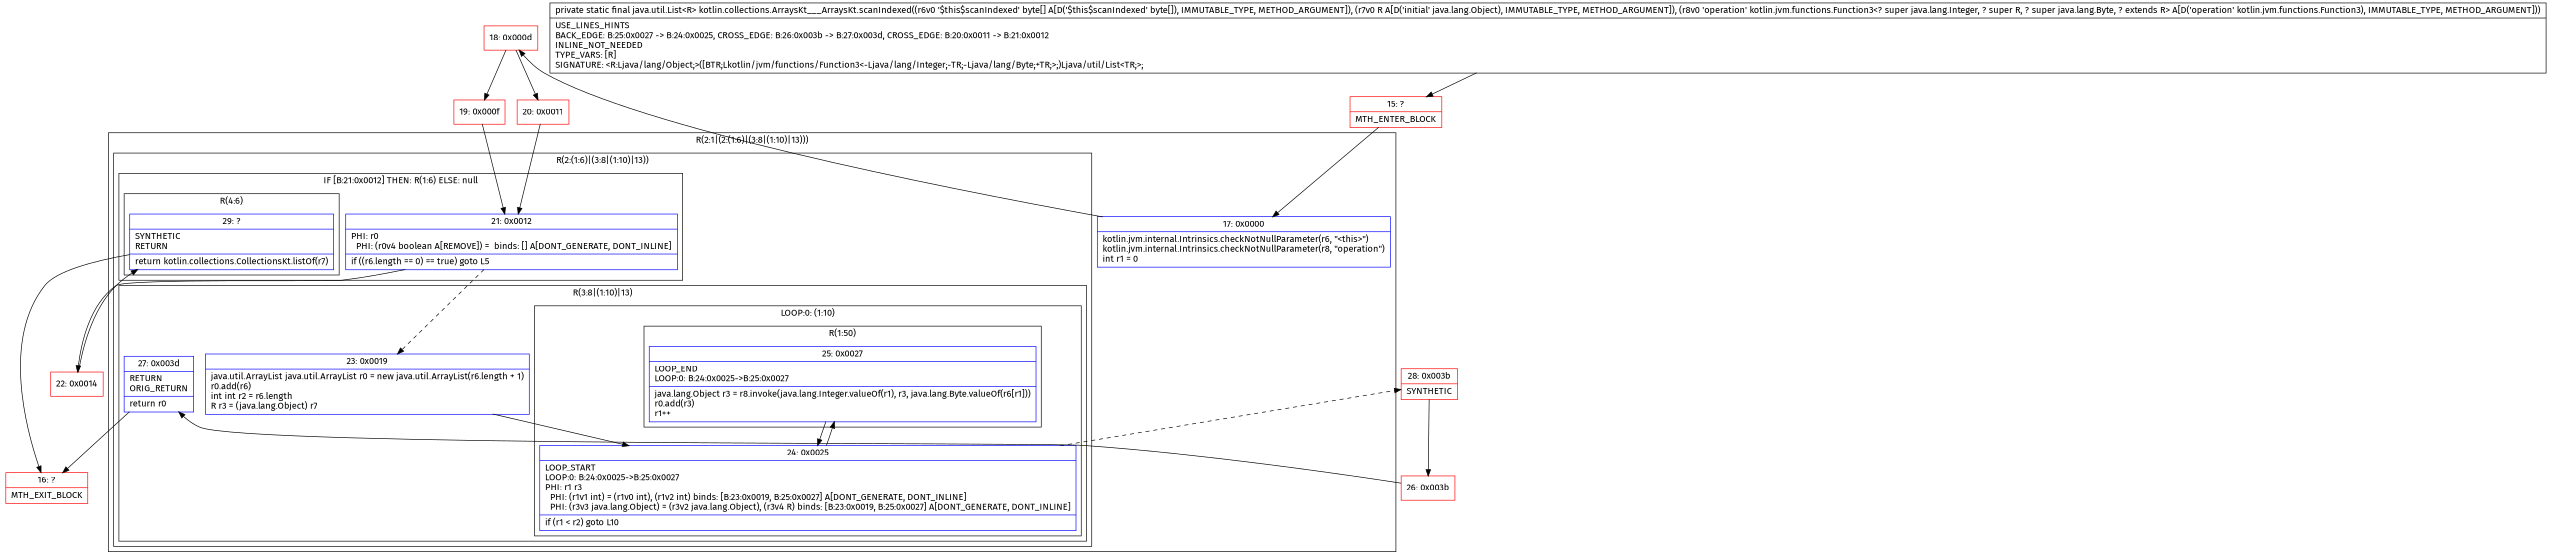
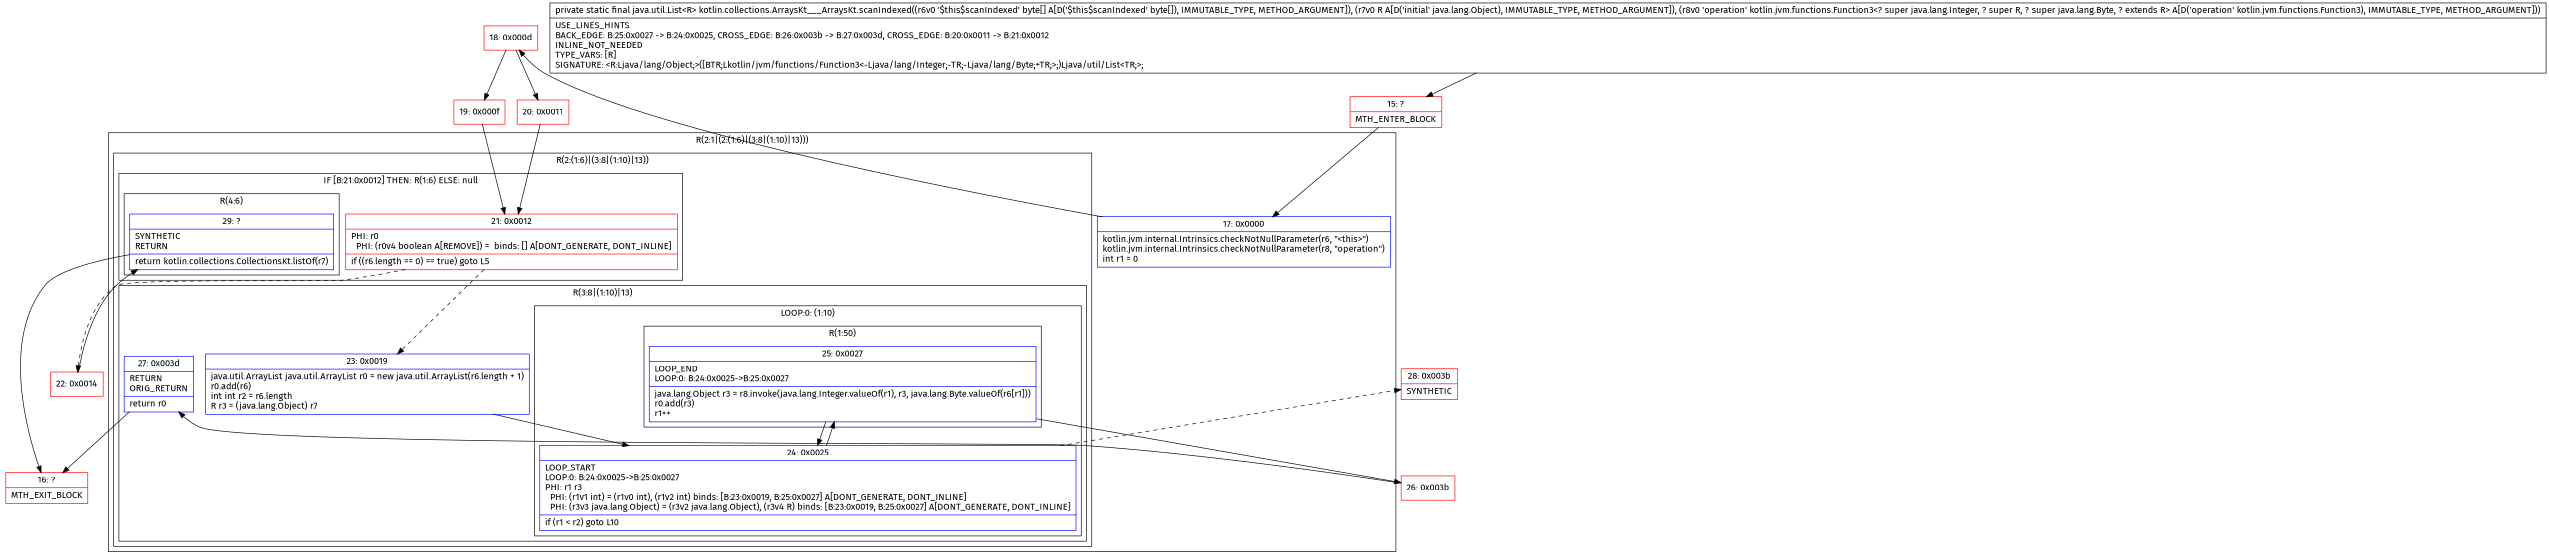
(512, 242) -> (512, 242)
(216, 281) -> (216, 281)
(1429, 434) -> (1215, 450)
